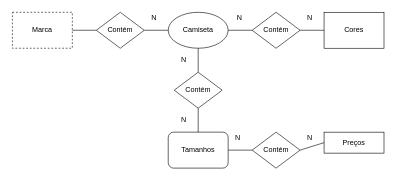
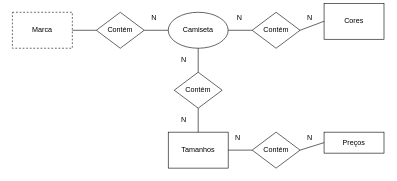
(354, 30) -> (354, 21)
(198, 150) -> (198, 150)
